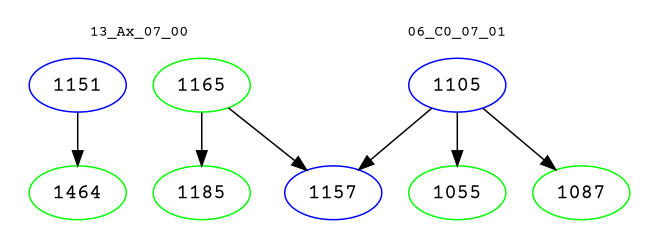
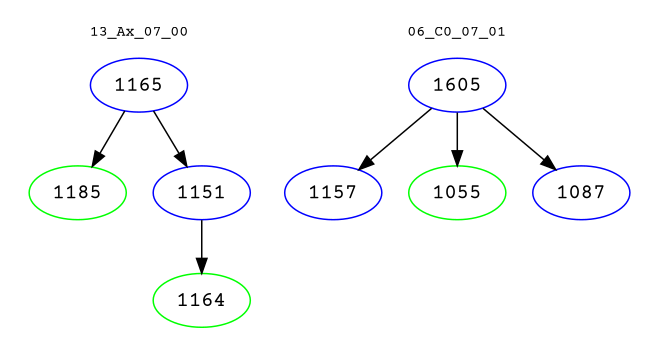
(202, 85) -> (139, 85)
(457, 85) -> (457, 85)
(252, 126) -> (166, 132)
(78, 193) -> (202, 300)
(581, 193) -> (581, 193)
